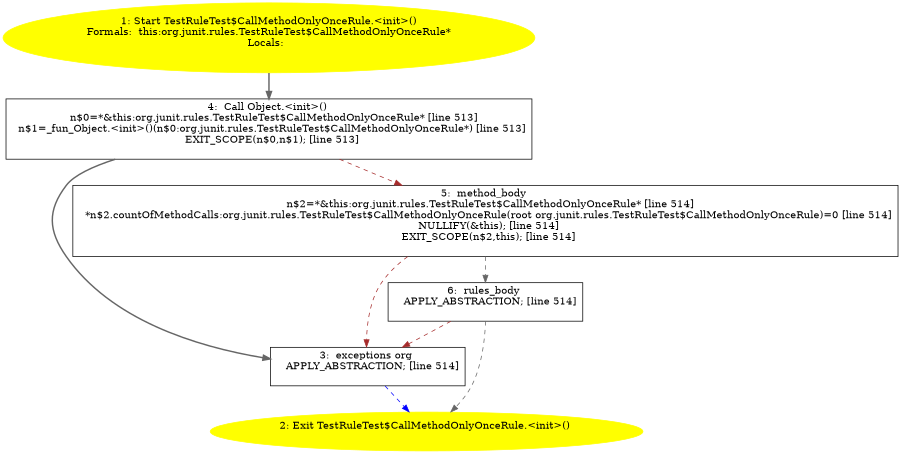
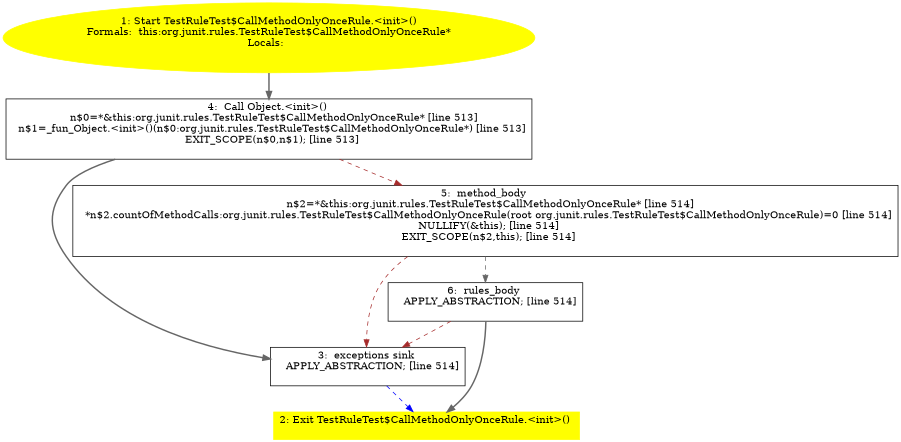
(368, 367) -> (368, 367)
(479, 367) -> (479, 368)
(427, 432) -> (427, 426)
